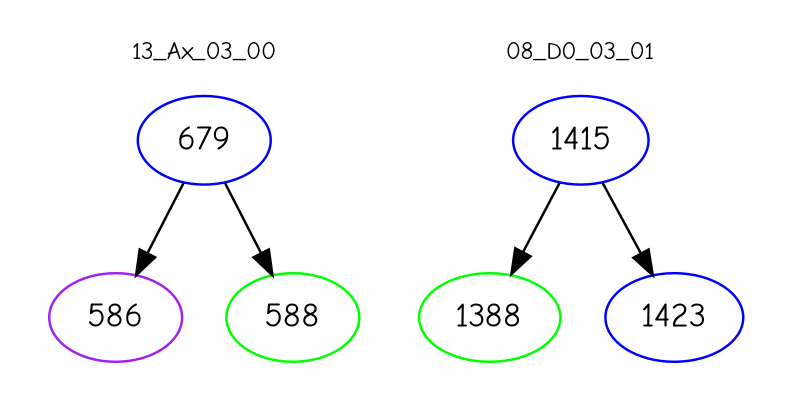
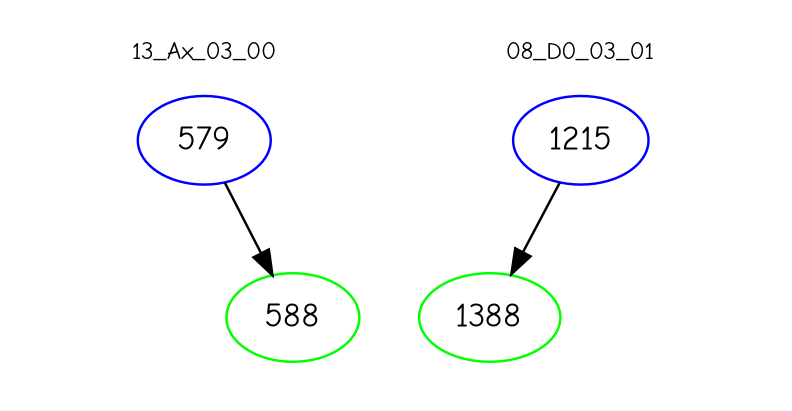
(204, 140) -> (204, 140)
(581, 140) -> (581, 140)
(116, 317) -> none
(674, 317) -> none
